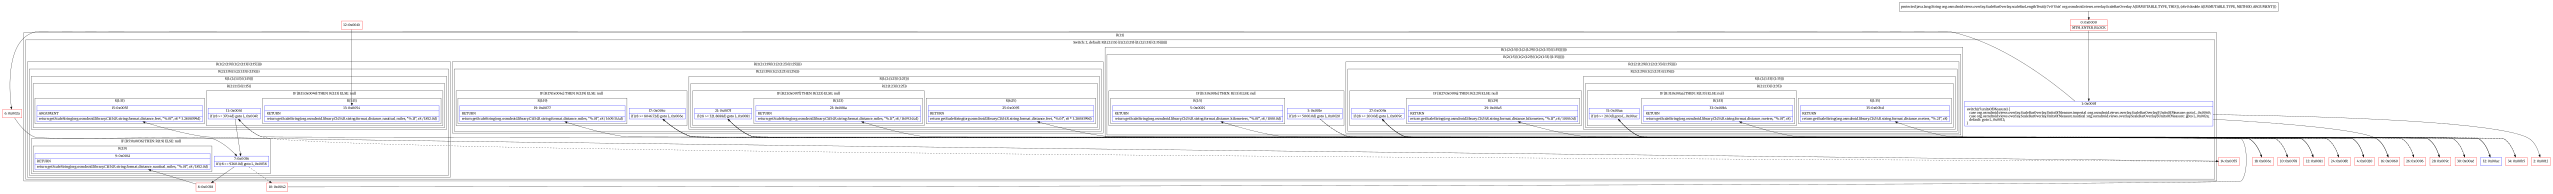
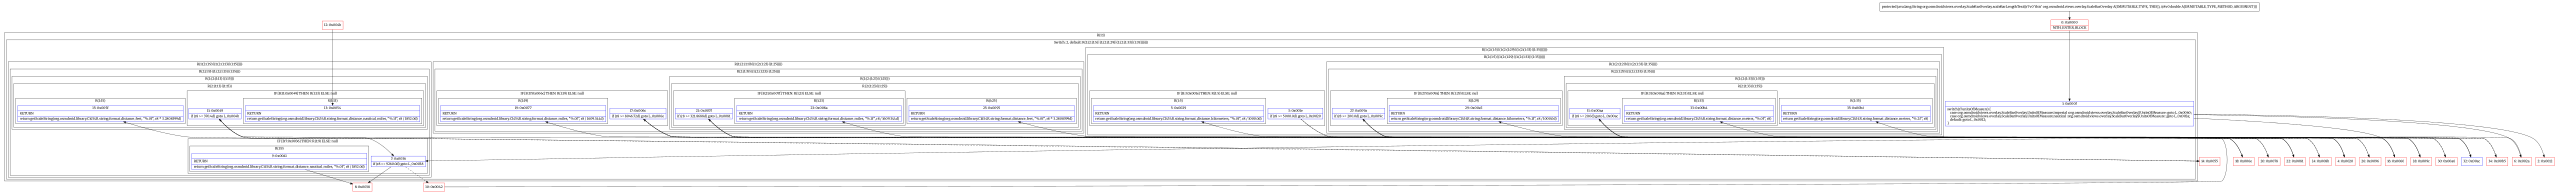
(49, 113) -> (27, 113)
(173, 177) -> (328, 176)
